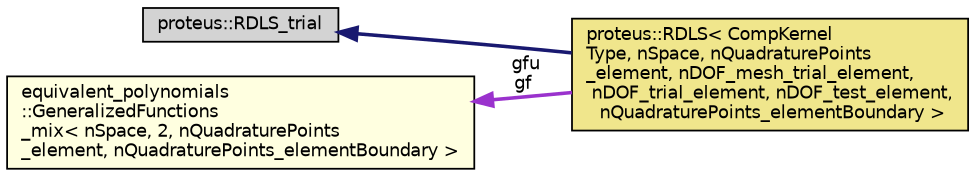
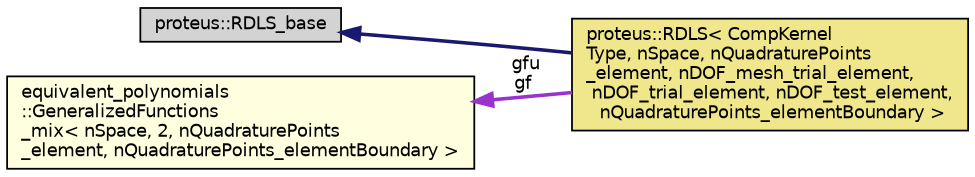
(241, 25) -> (241, 25)
